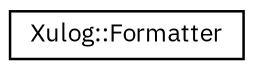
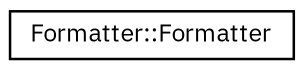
(127, 35) -> (152, 35)
